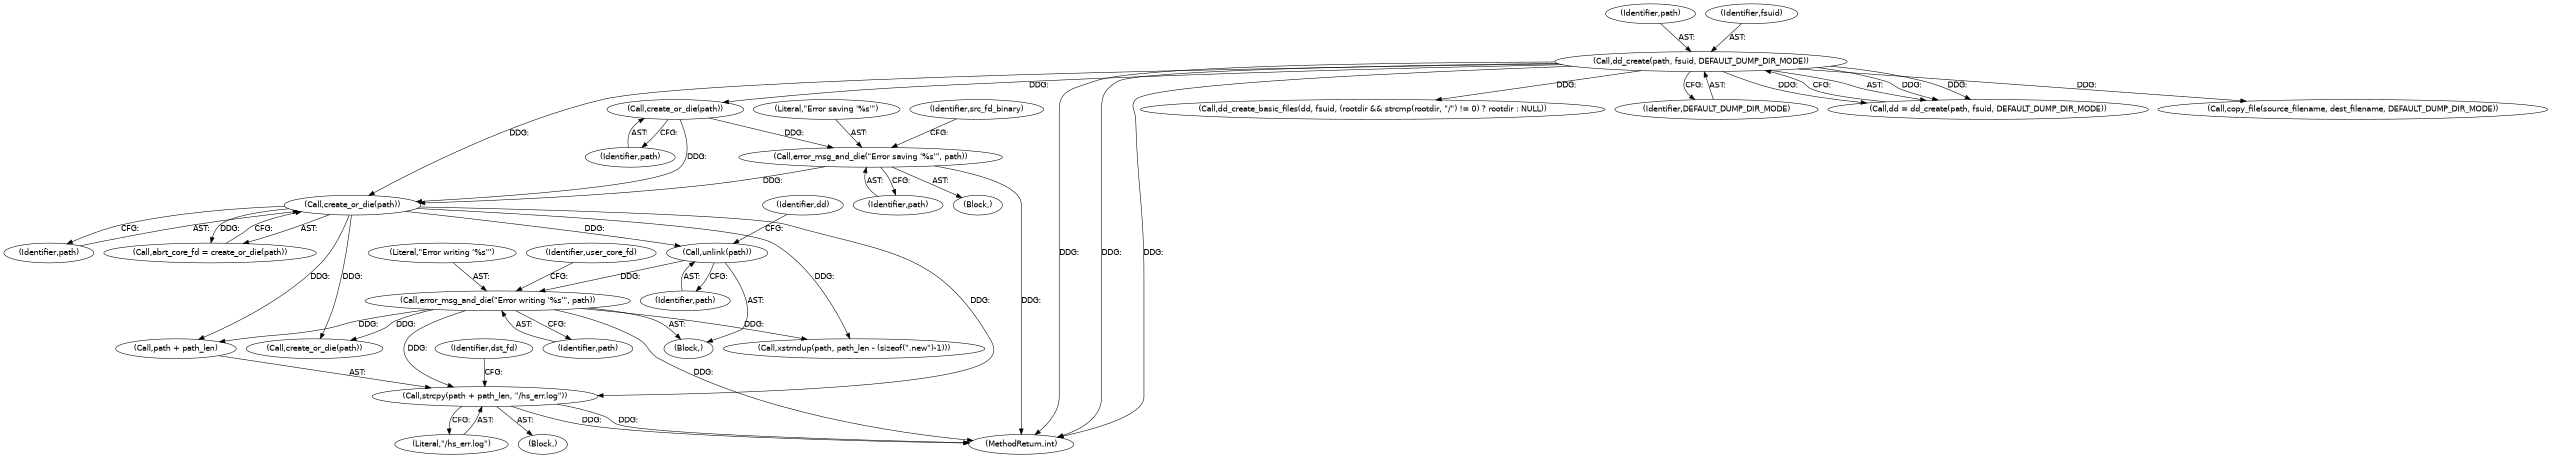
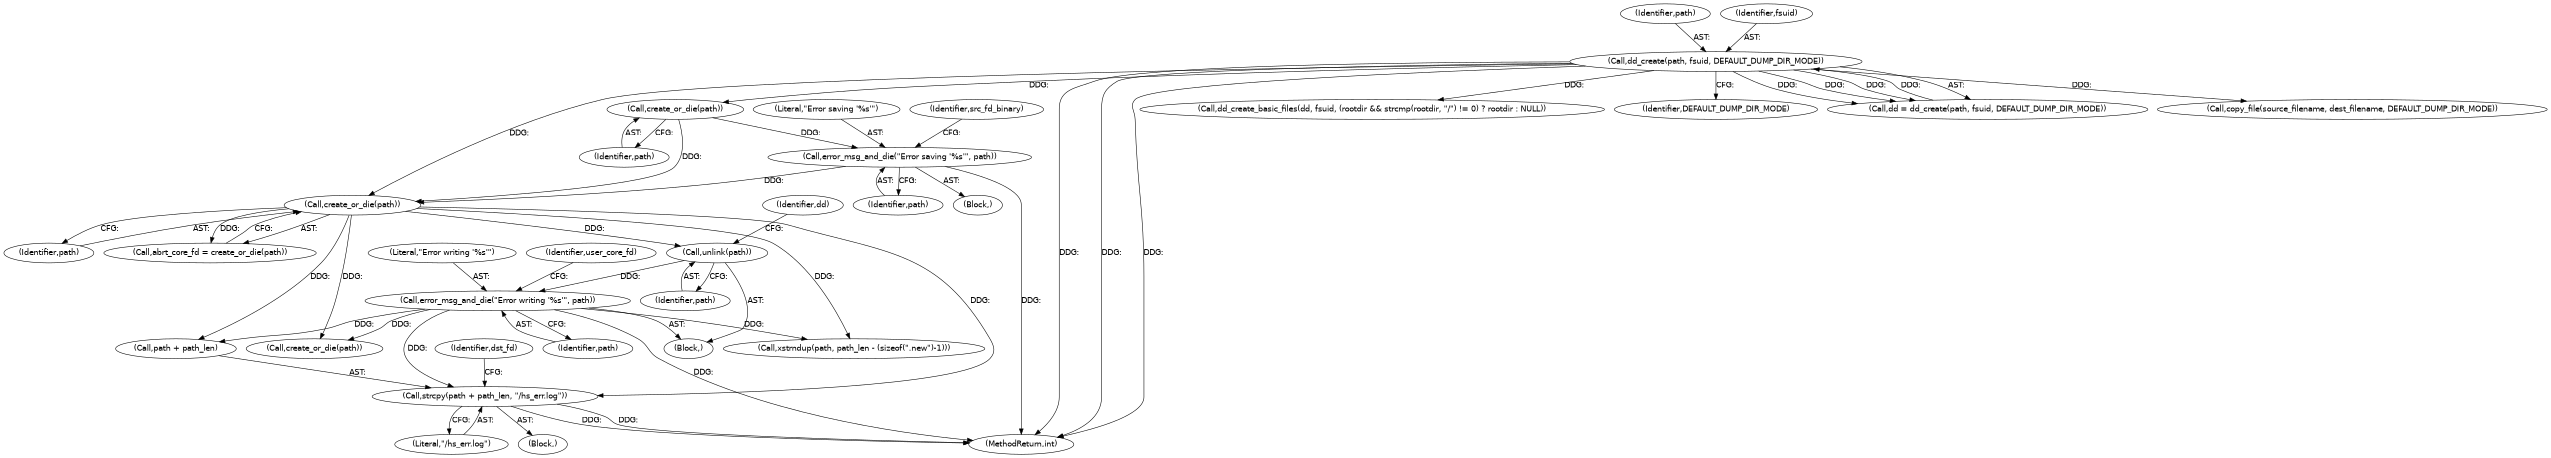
(1823, 86) -> (1912, 86)
(1710, 88) -> none
